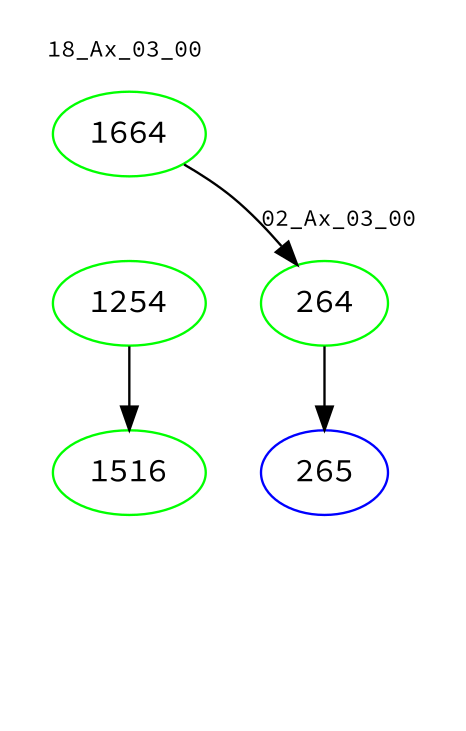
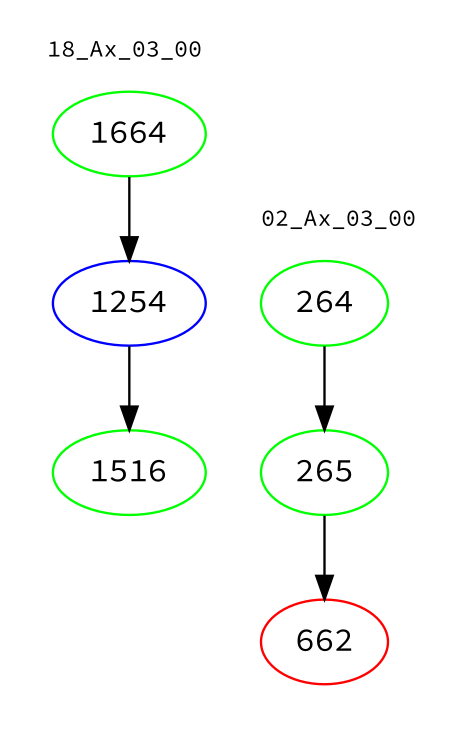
(258, 220) -> (129, 207)
(129, 303) -> (129, 303)
(324, 473) -> (324, 473)
none -> (324, 642)
